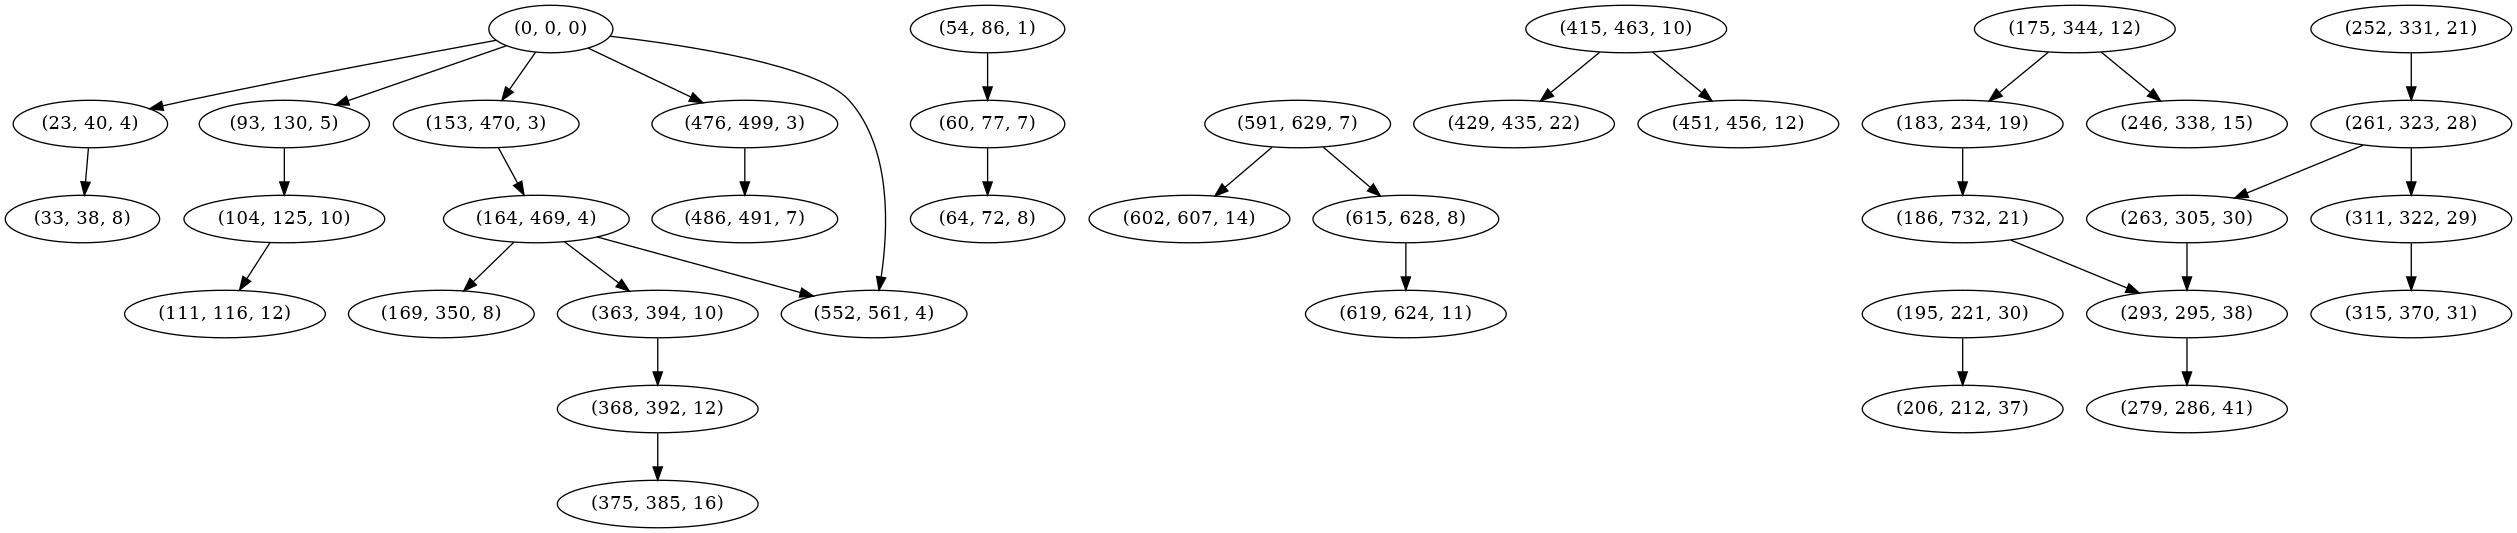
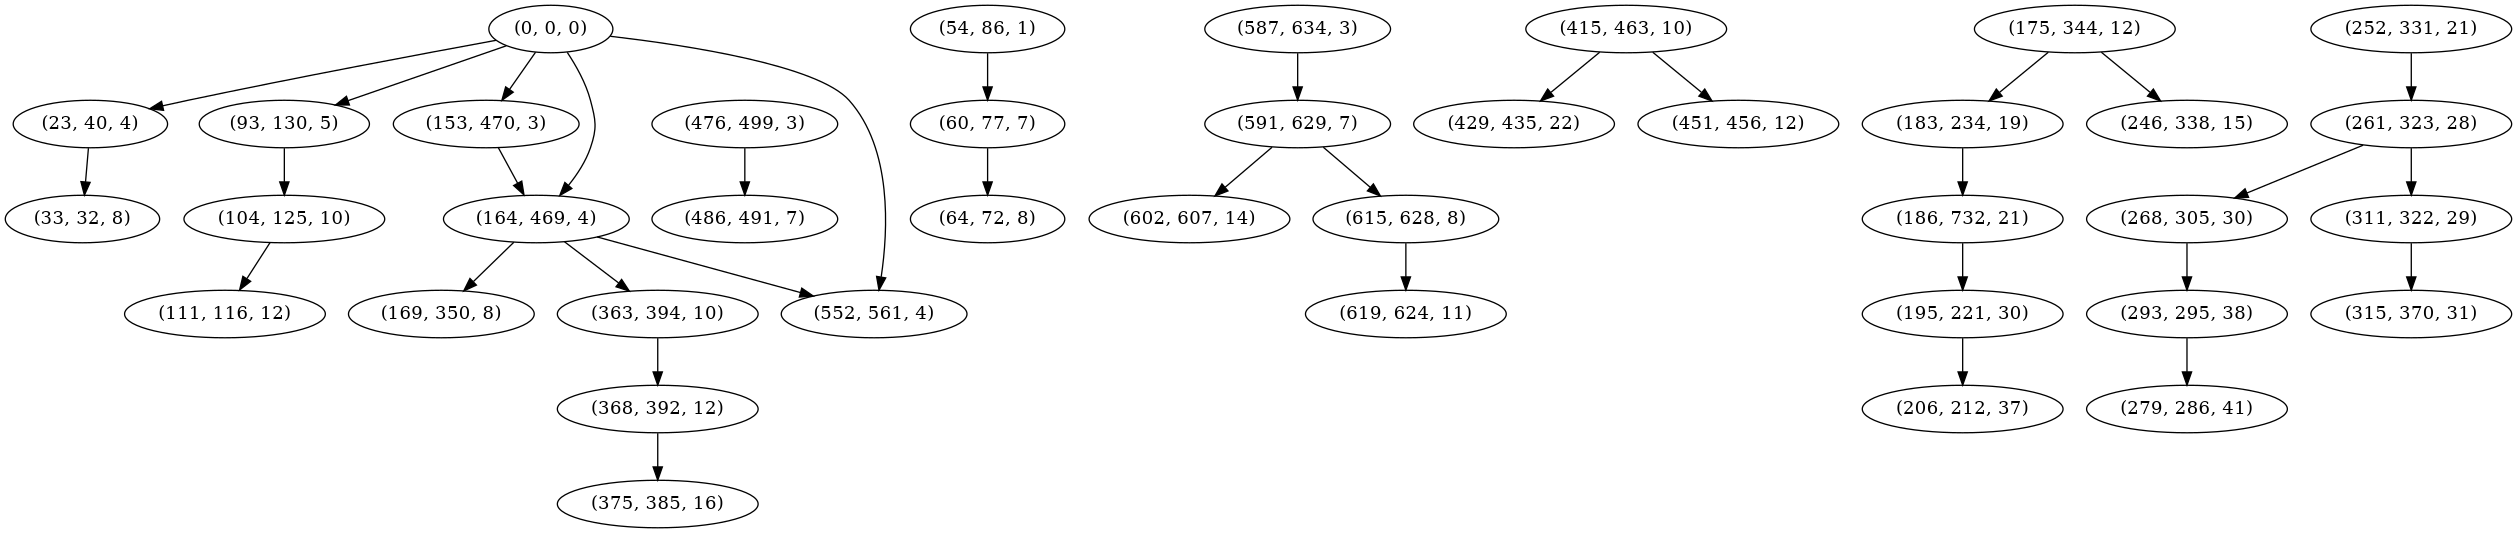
none -> (1298, 29)
(640, 73) -> (595, 119)
(82, 219) -> (82, 219)
(2187, 219) -> (2187, 219)
(2069, 264) -> (1963, 260)
